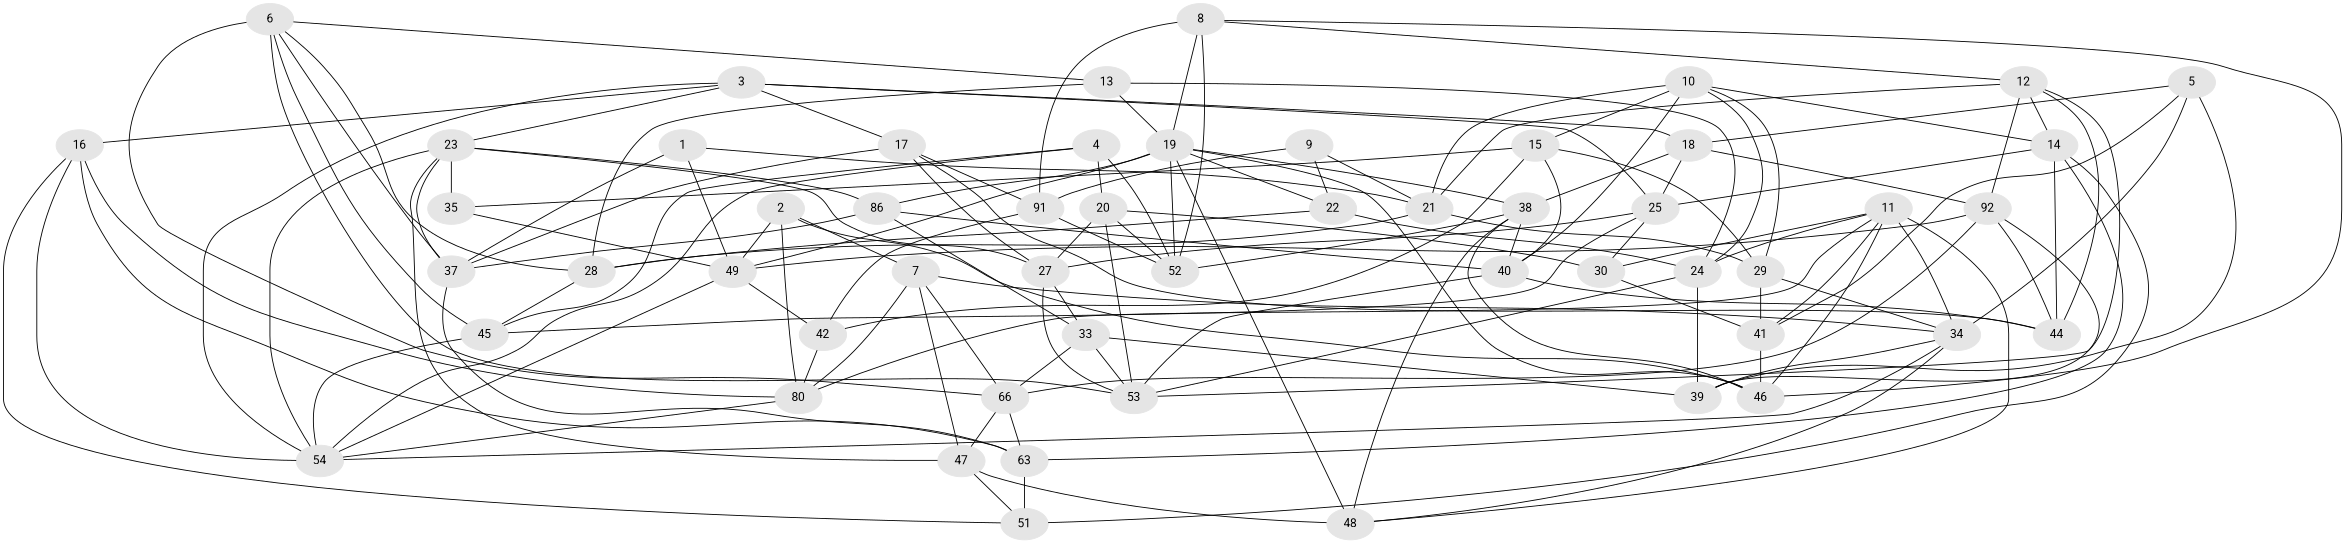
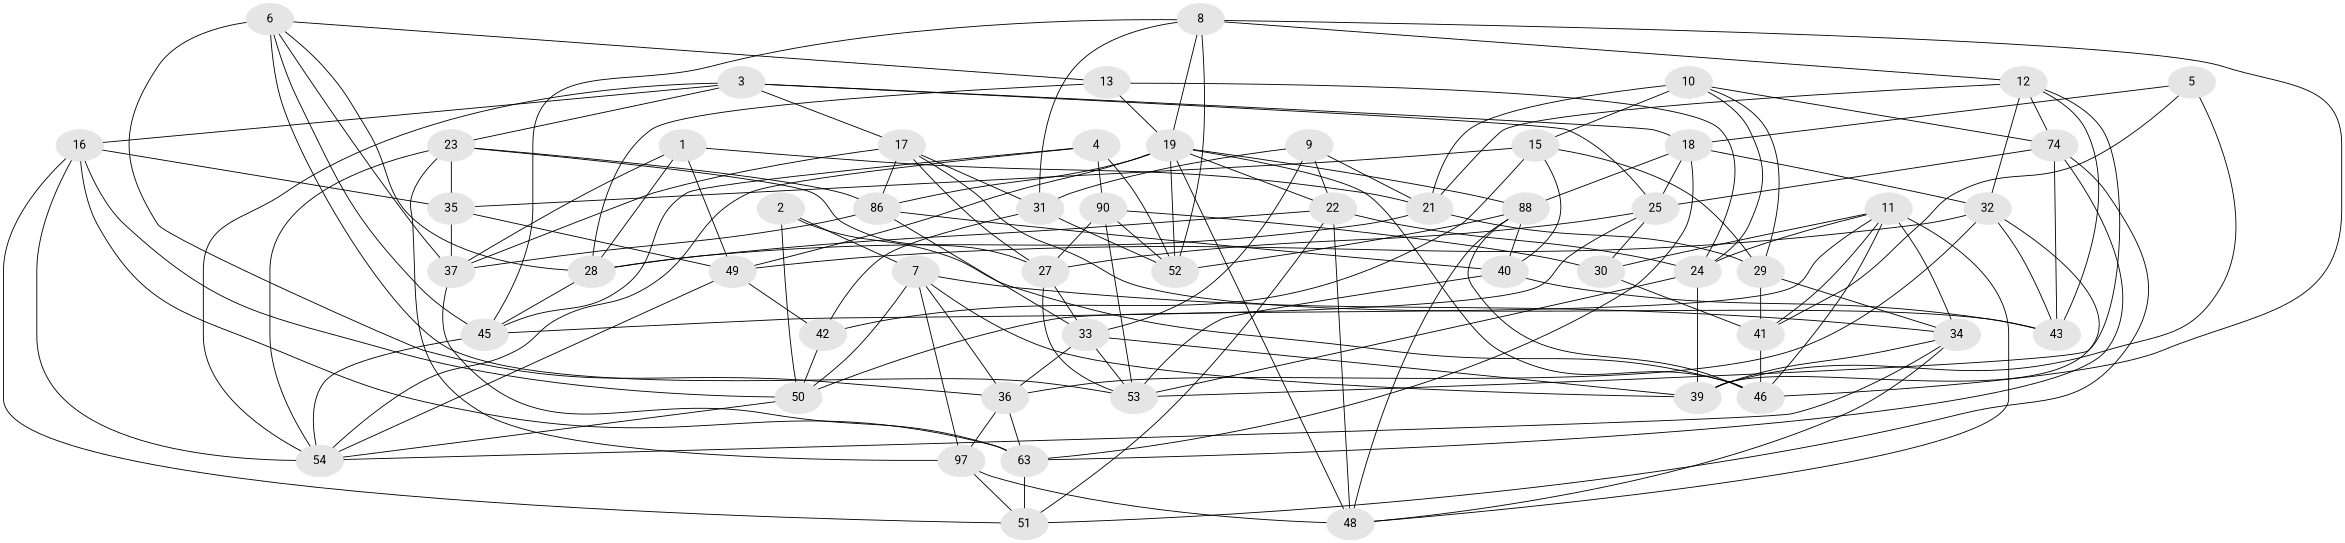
none -> (724, 64)
(2054, 145) -> (2054, 145)
none -> (265, 177)
none -> (890, 177)
(1608, 187) -> none
(417, 209) -> (451, 237)
none -> (637, 209)
(1040, 209) -> (1040, 209)
(1103, 209) -> (1103, 209)
(1526, 209) -> (1526, 209)
(1988, 209) -> (1988, 209)
(2107, 214) -> none
(757, 240) -> none
none -> (1221, 275)
(2057, 335) -> (2057, 335)
none -> (1340, 338)
none -> (1475, 365)
none -> (1210, 367)
none -> (1331, 384)
(798, 398) -> (798, 398)
(1005, 398) -> (1005, 398)
(961, 461) -> (961, 461)
